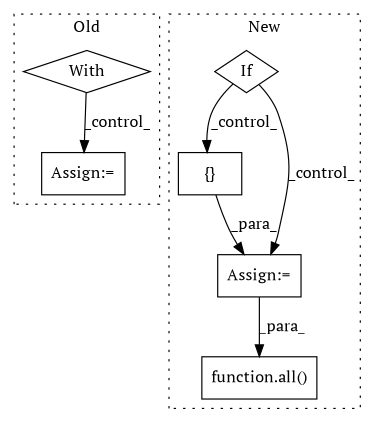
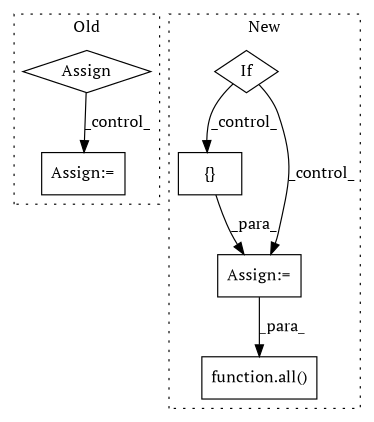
(87, 72) -> (87, 72)
